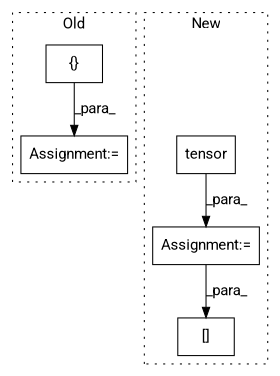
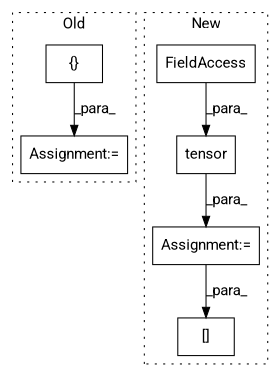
none -> (206, 64)
